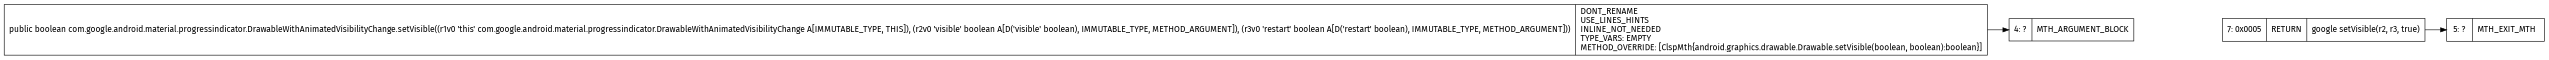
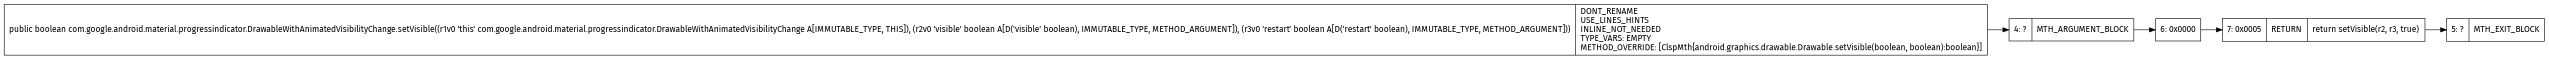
none -> (2178, 30)
(2366, 30) -> (2366, 30)
(2507, 30) -> (2507, 30)
